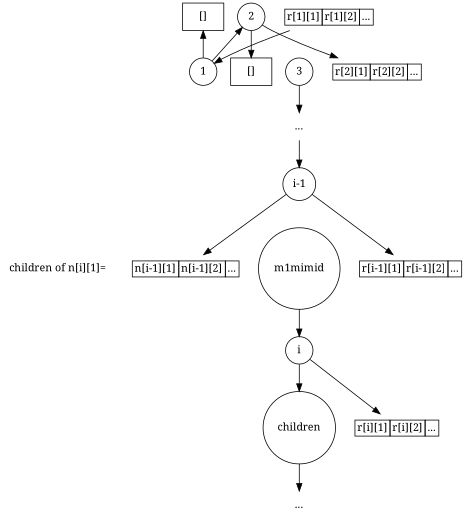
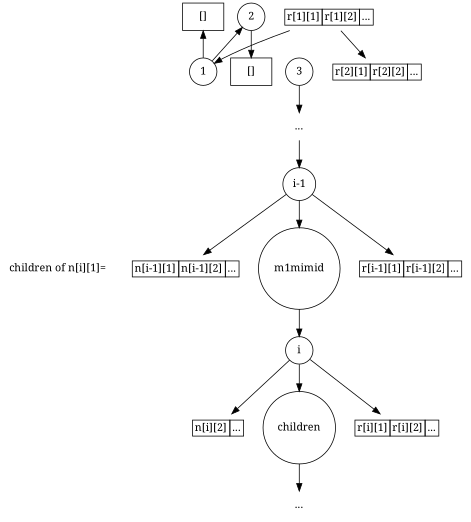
(296, 42) -> (351, 41)
none -> (299, 210)
none -> (218, 428)
